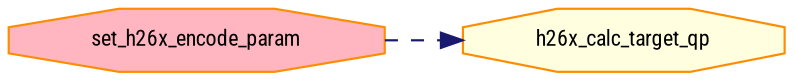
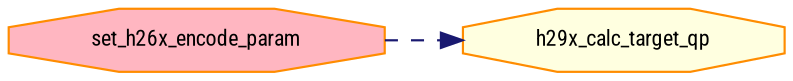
(624, 40) -> (624, 40)
